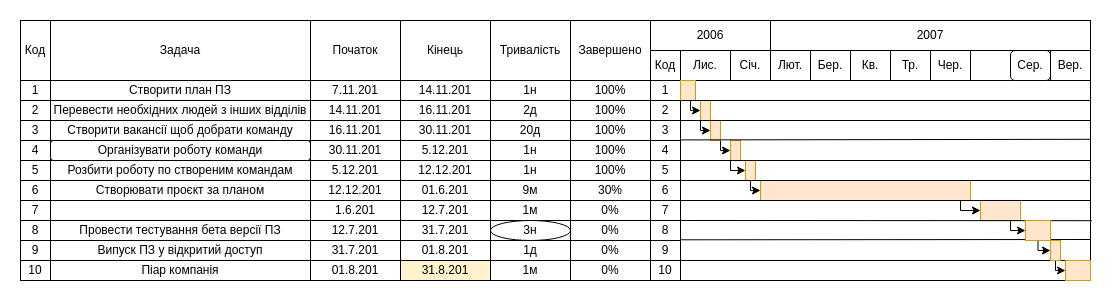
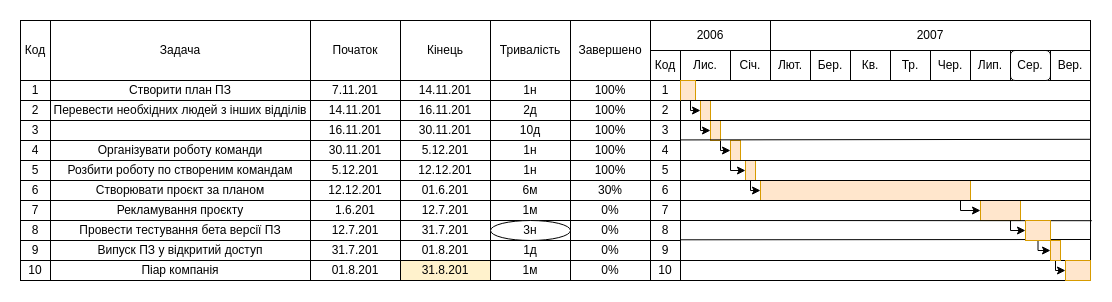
none -> (991, 66)
(181, 131) -> none
(531, 131) -> (531, 131)
(181, 151) -> (181, 151)
(531, 191) -> (531, 191)
none -> (181, 211)
